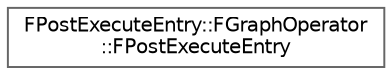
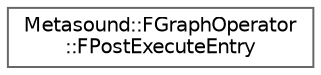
(196, 37) -> (161, 37)
